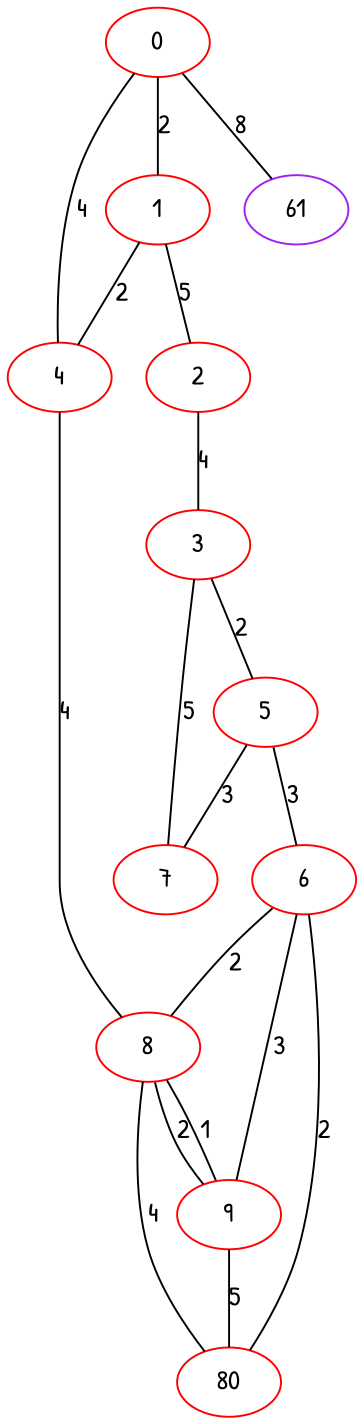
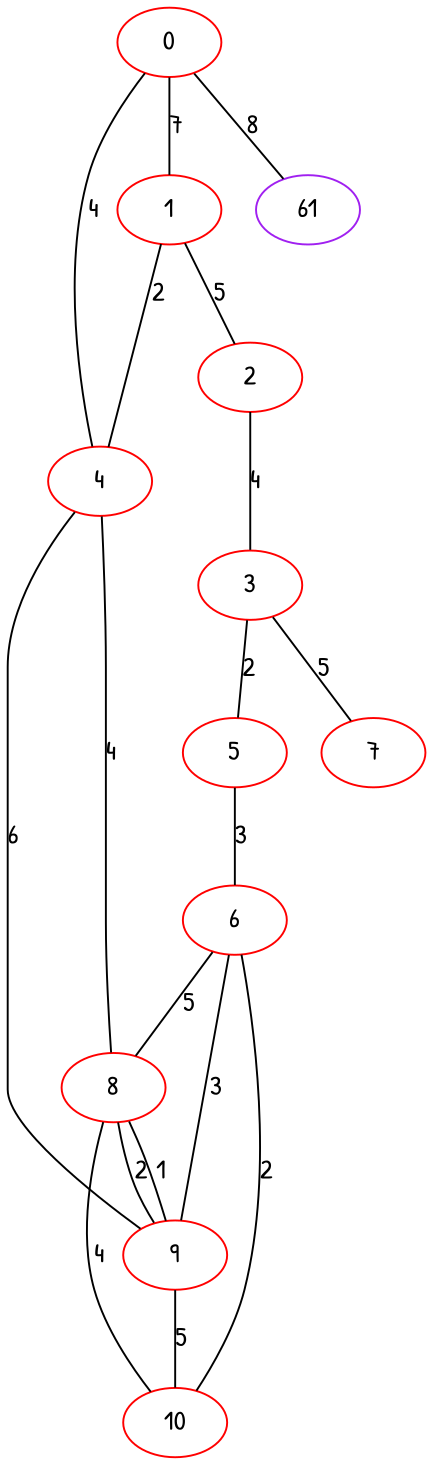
(165, 126) -> (176, 126)
(216, 796) -> none
none -> (8, 890)
(236, 963) -> (190, 1004)
(229, 1382) -> (175, 1423)
